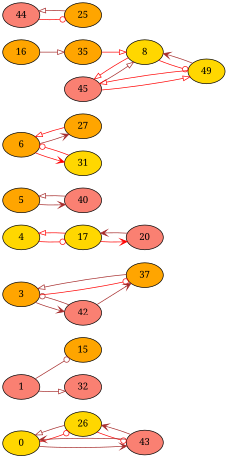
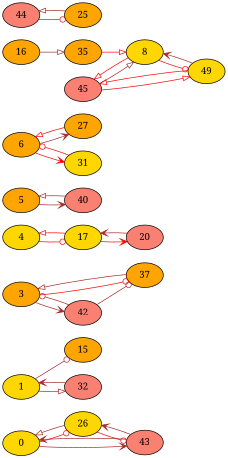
(112, 295) -> (112, 295)
none -> (56, 382)
(21, 387) -> (21, 387)
